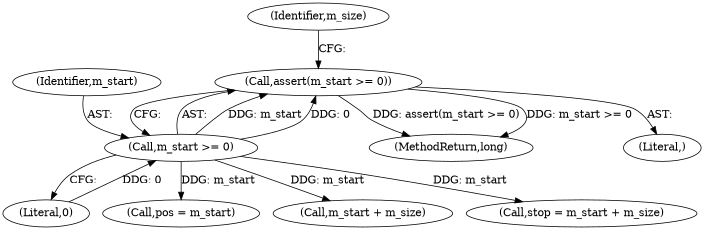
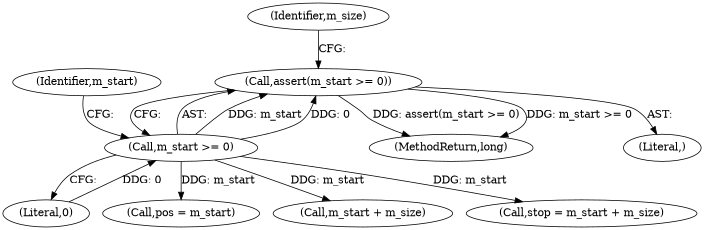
(102, 115) -> (102, 115)
